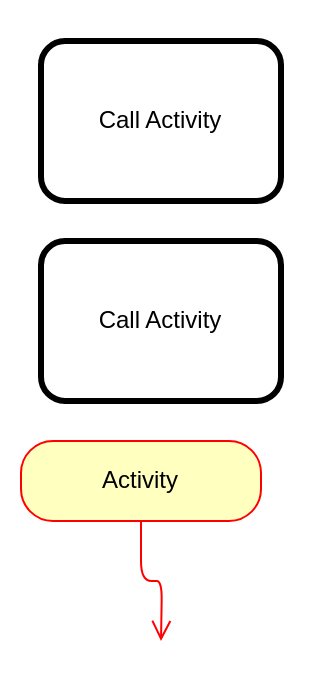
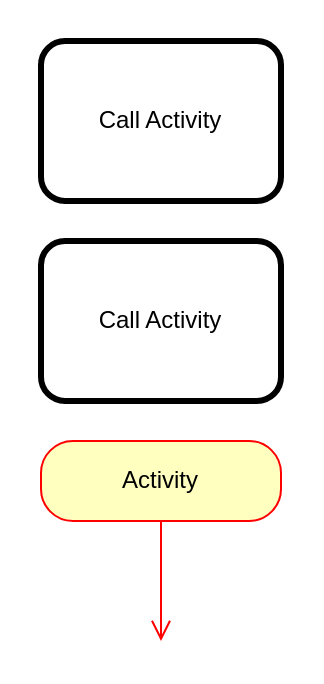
(141, 481) -> (161, 481)
